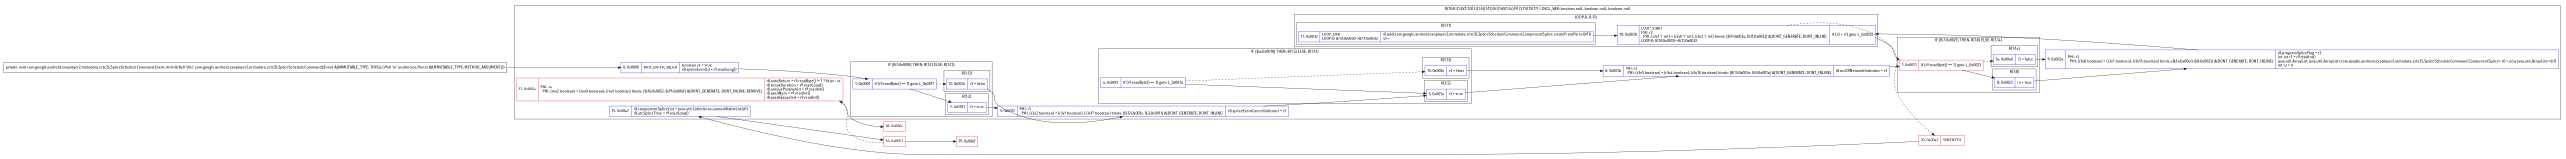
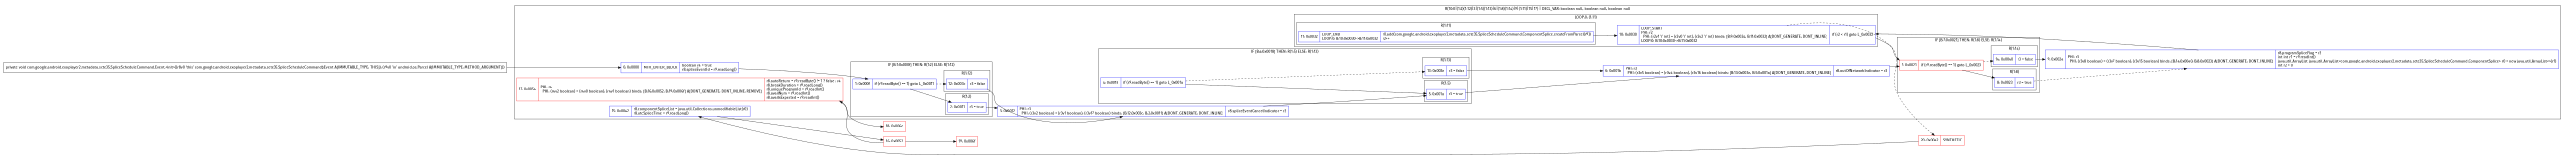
(2109, 75) -> (2109, 75)
(850, 133) -> (850, 133)
